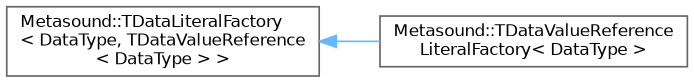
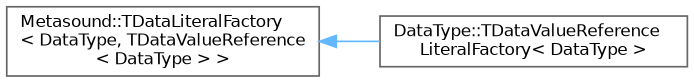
(534, 41) -> (534, 41)
